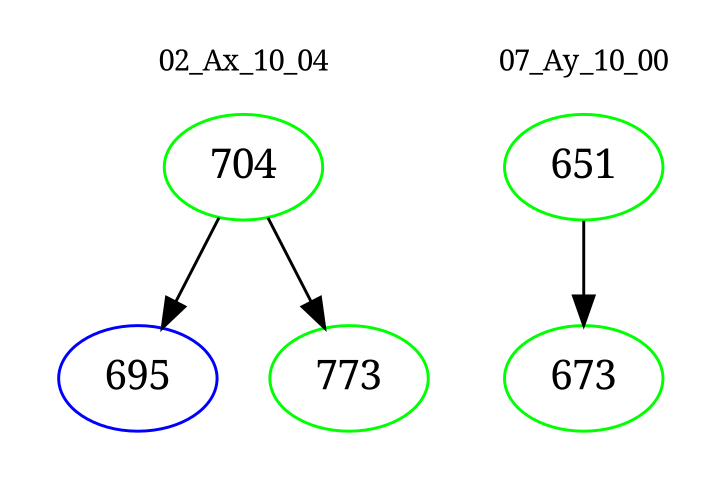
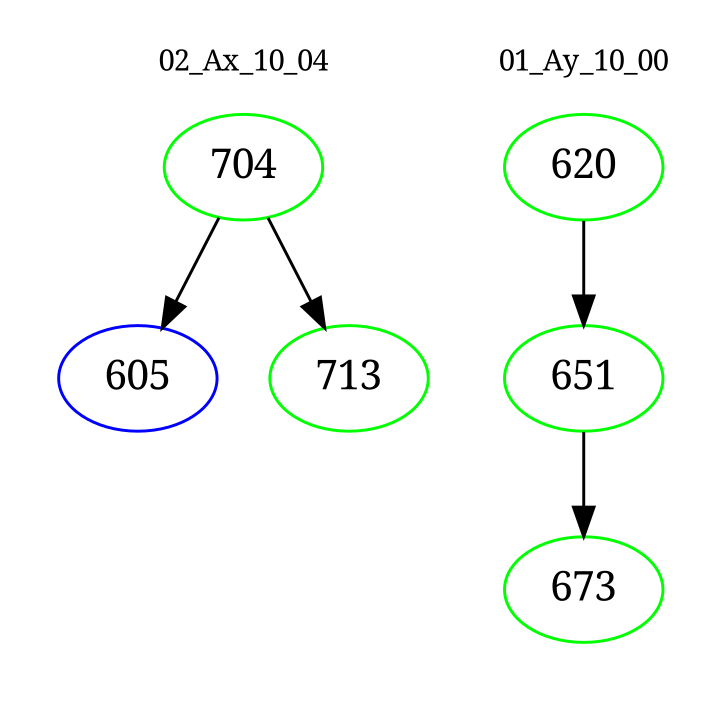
(584, 63) -> (584, 63)
none -> (584, 167)
(138, 378) -> (138, 378)
(349, 378) -> (349, 378)
